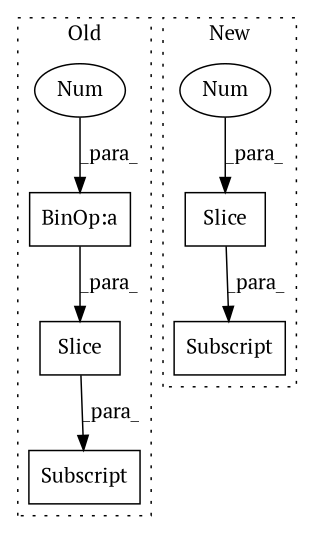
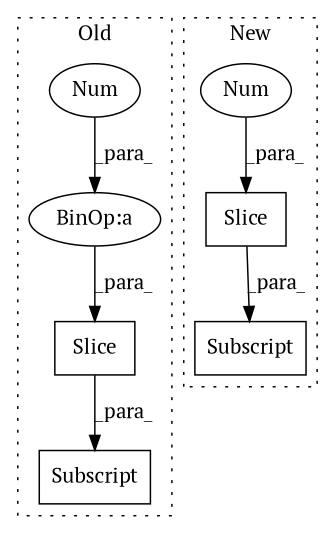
(80, 219) -> (95, 219)
